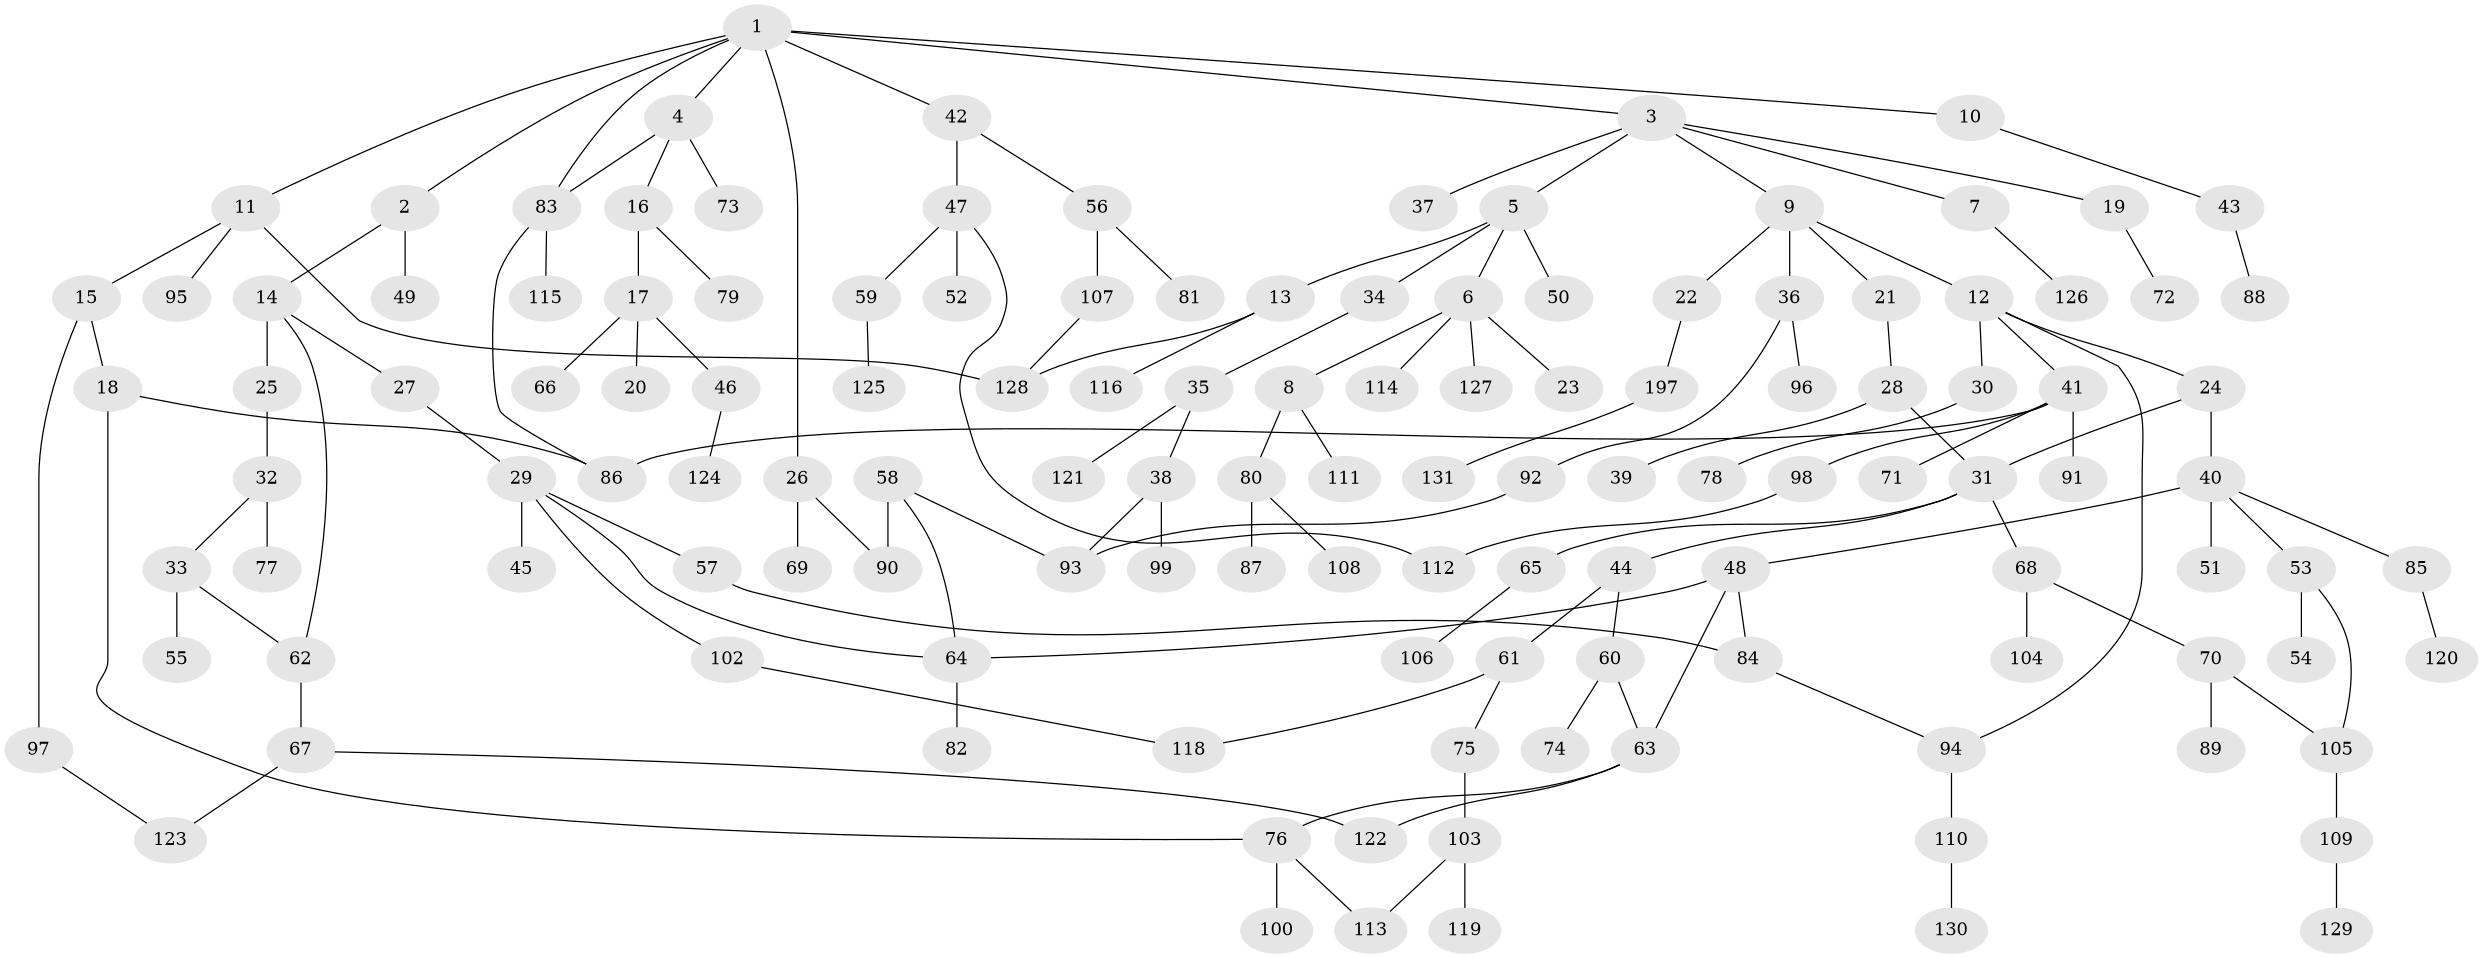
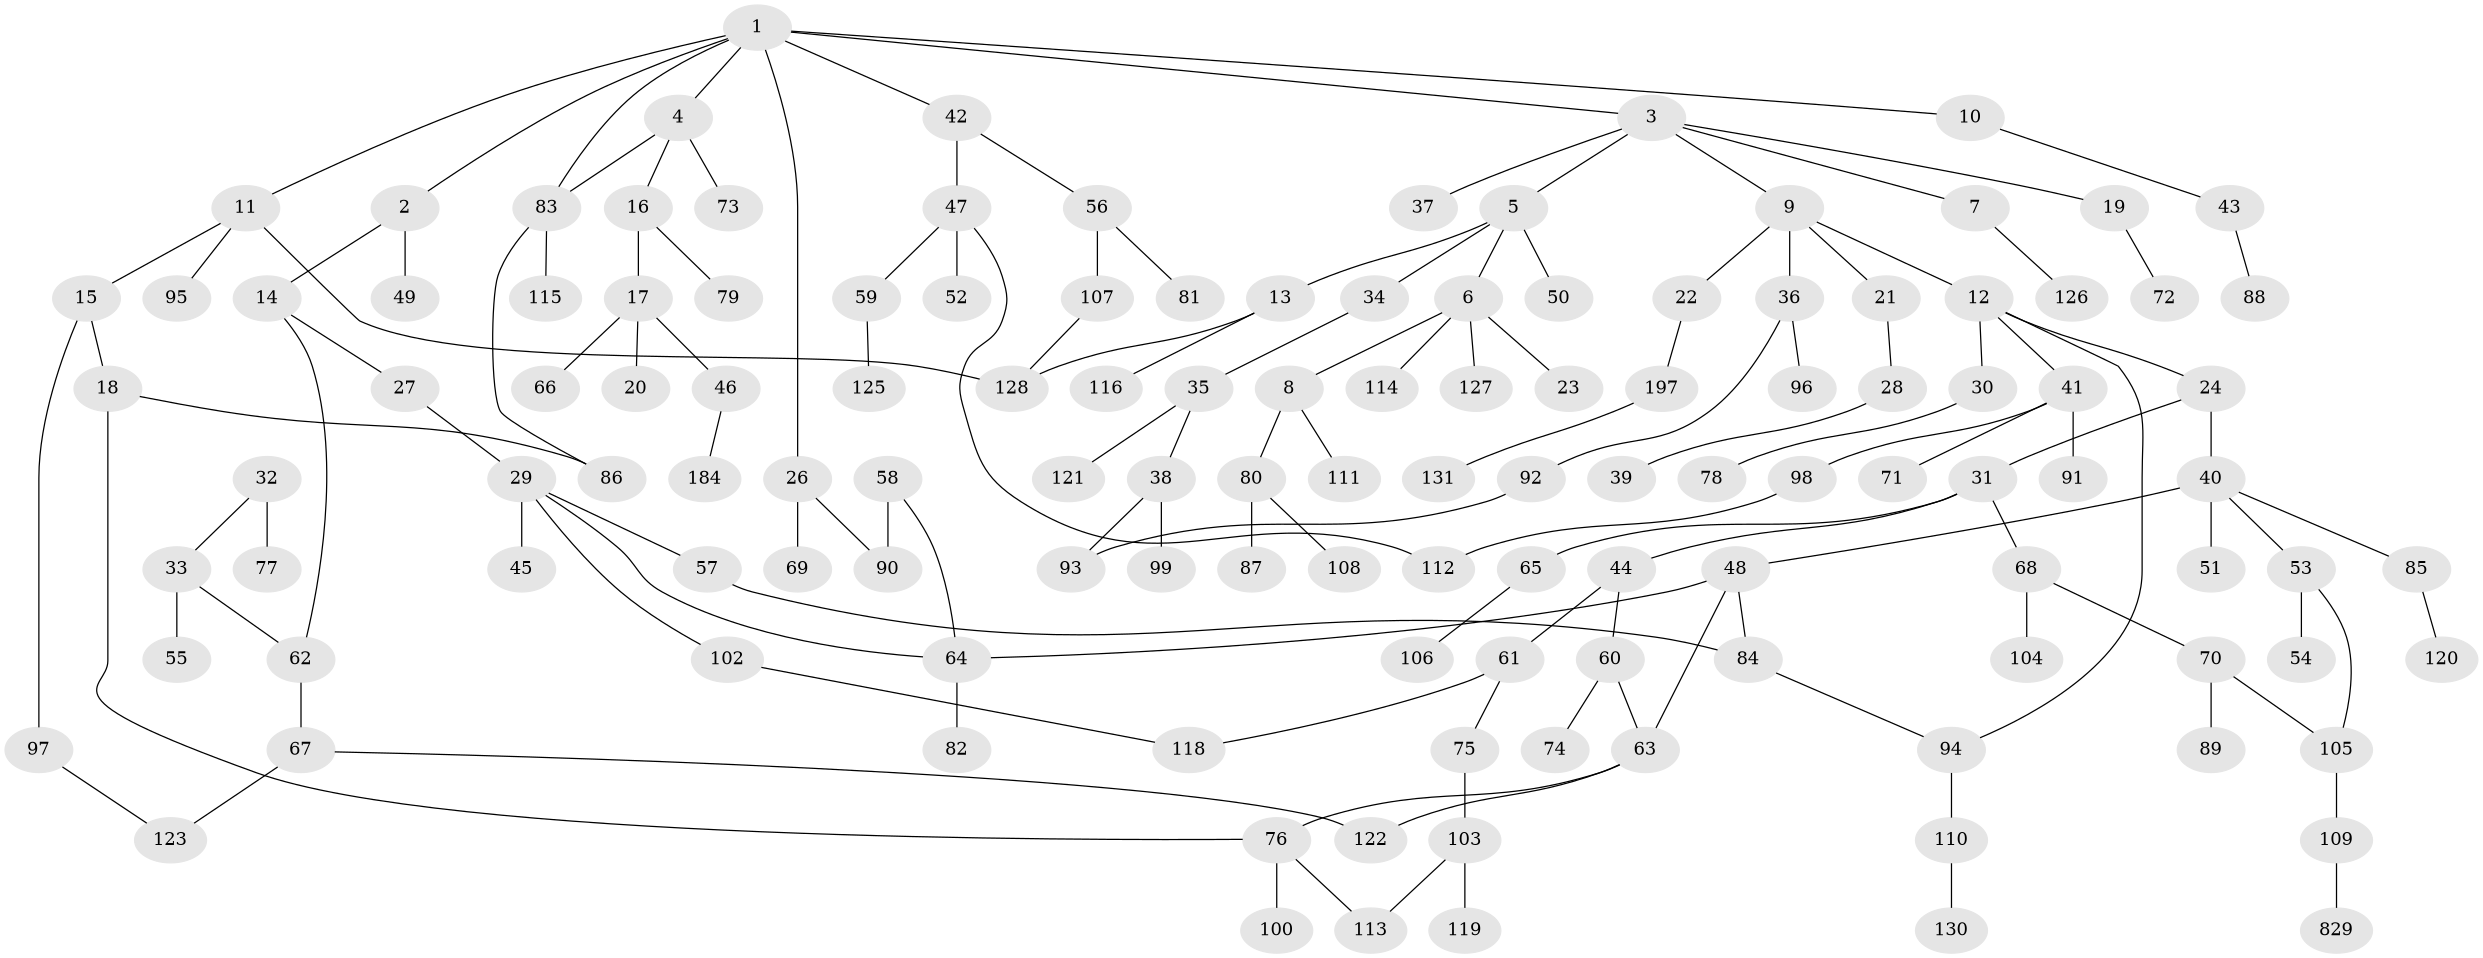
(267, 389) -> none
(1343, 434) -> none
(1946, 442) -> none
(705, 479) -> (705, 479)
(979, 524) -> none
(2337, 931) -> (2337, 931)
